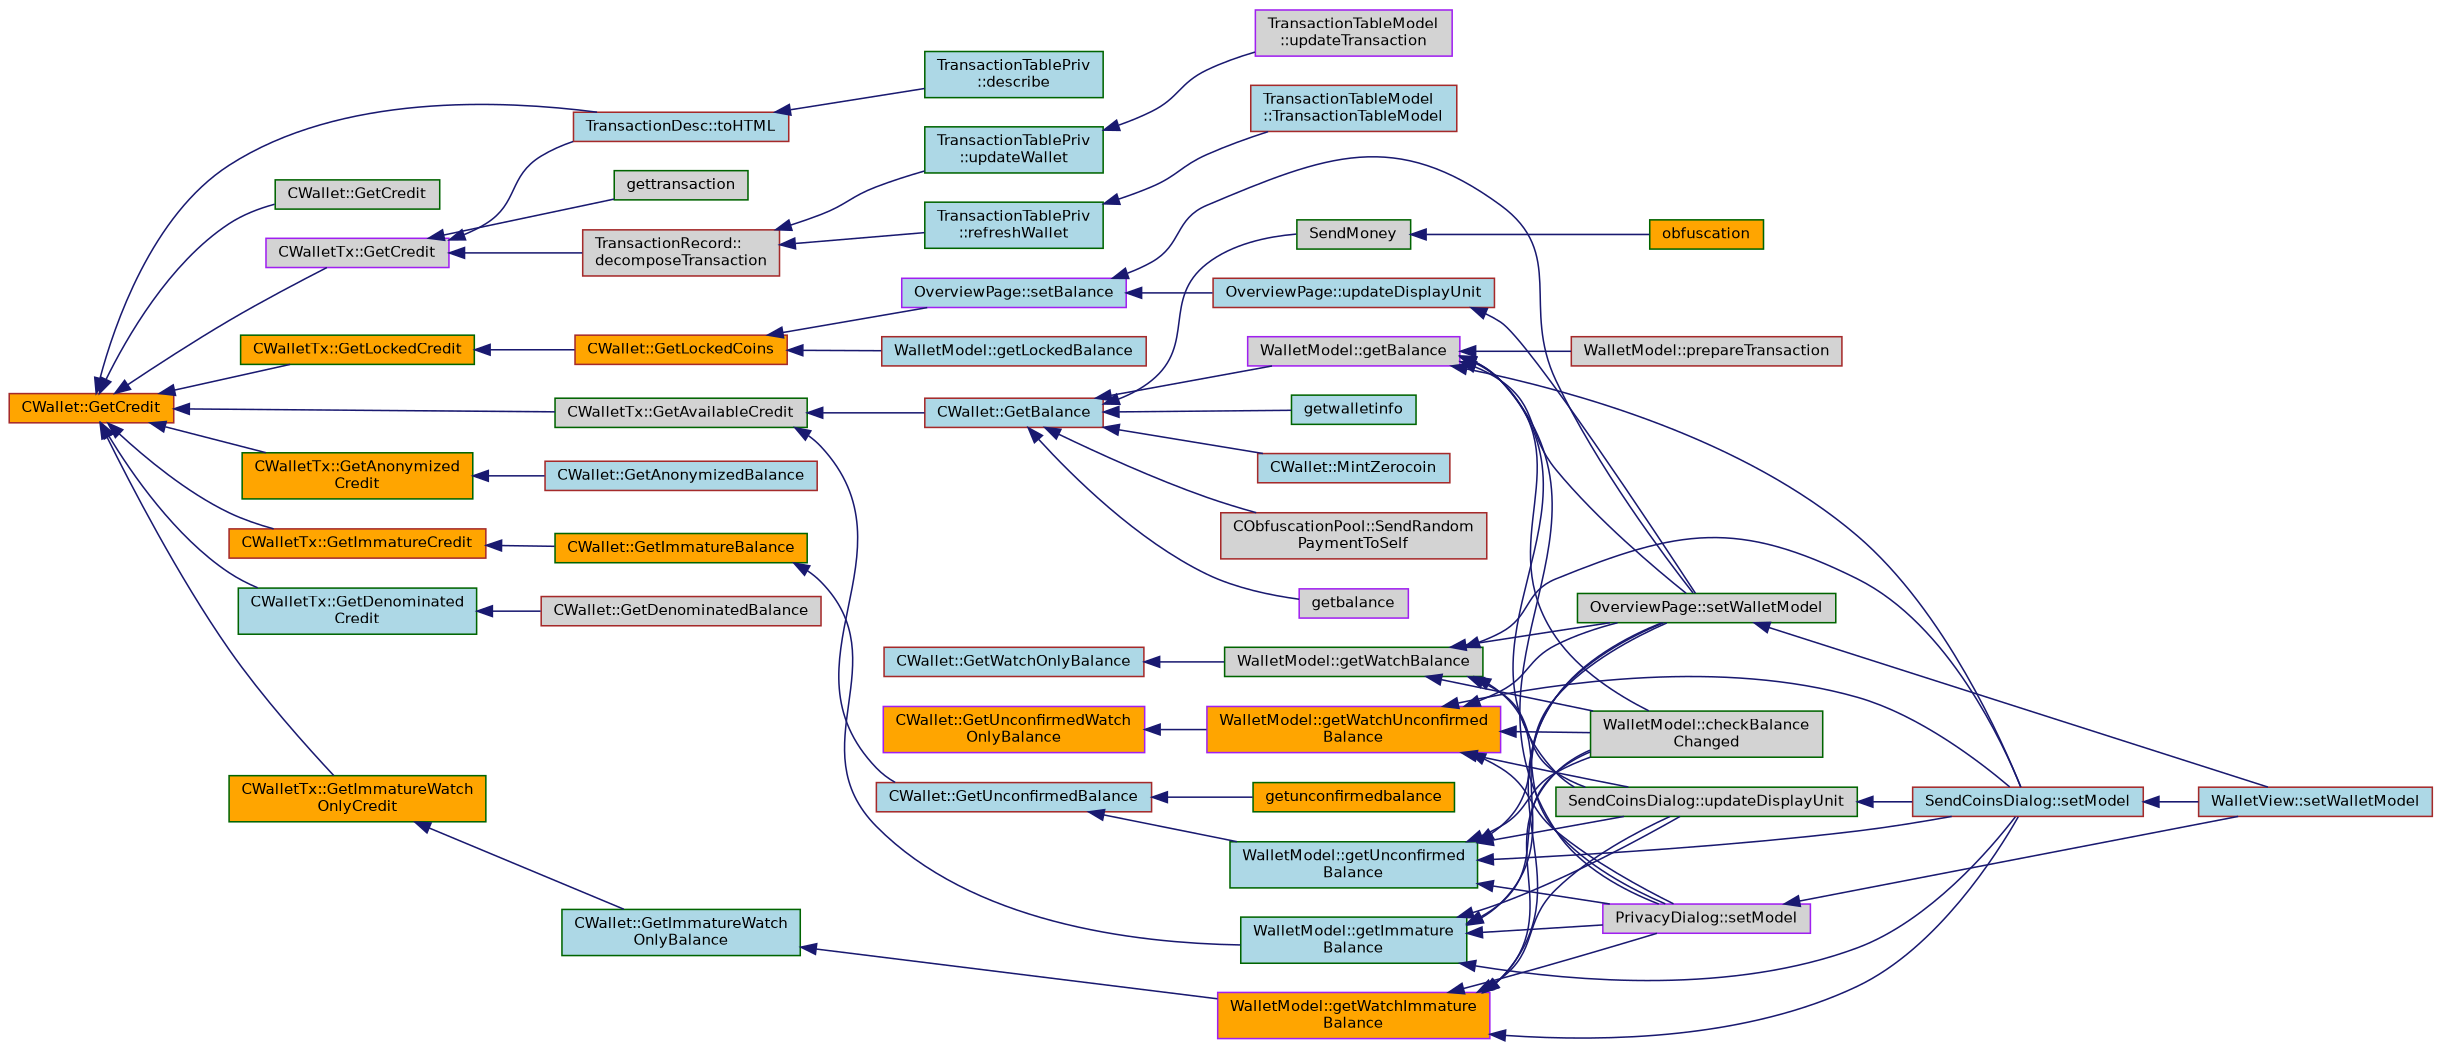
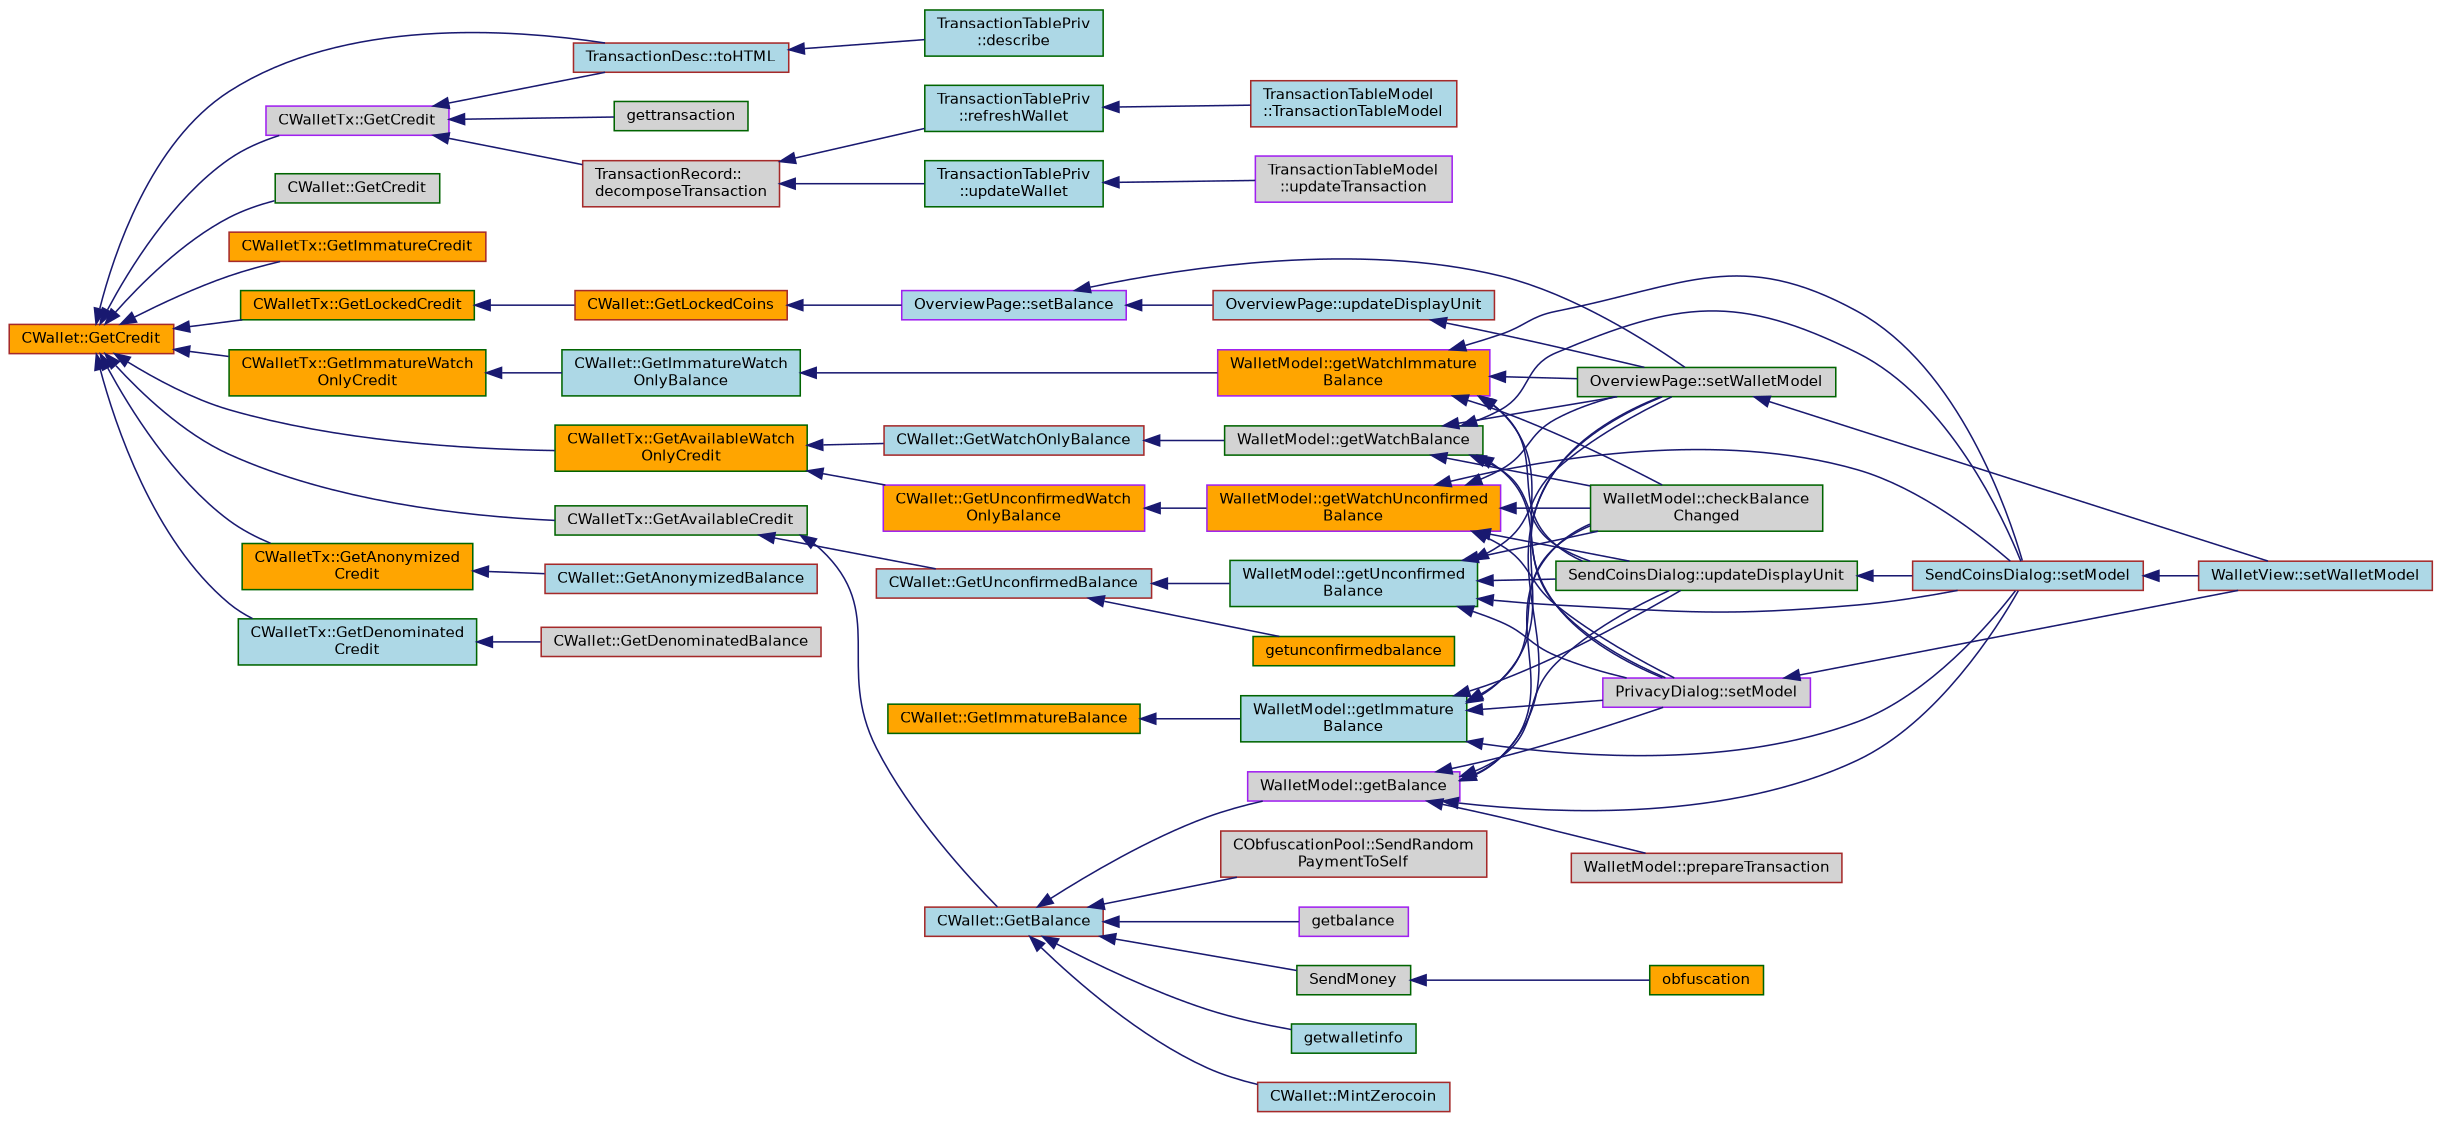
(1014, 351) -> none
none -> (681, 448)
(528, 546) -> none
